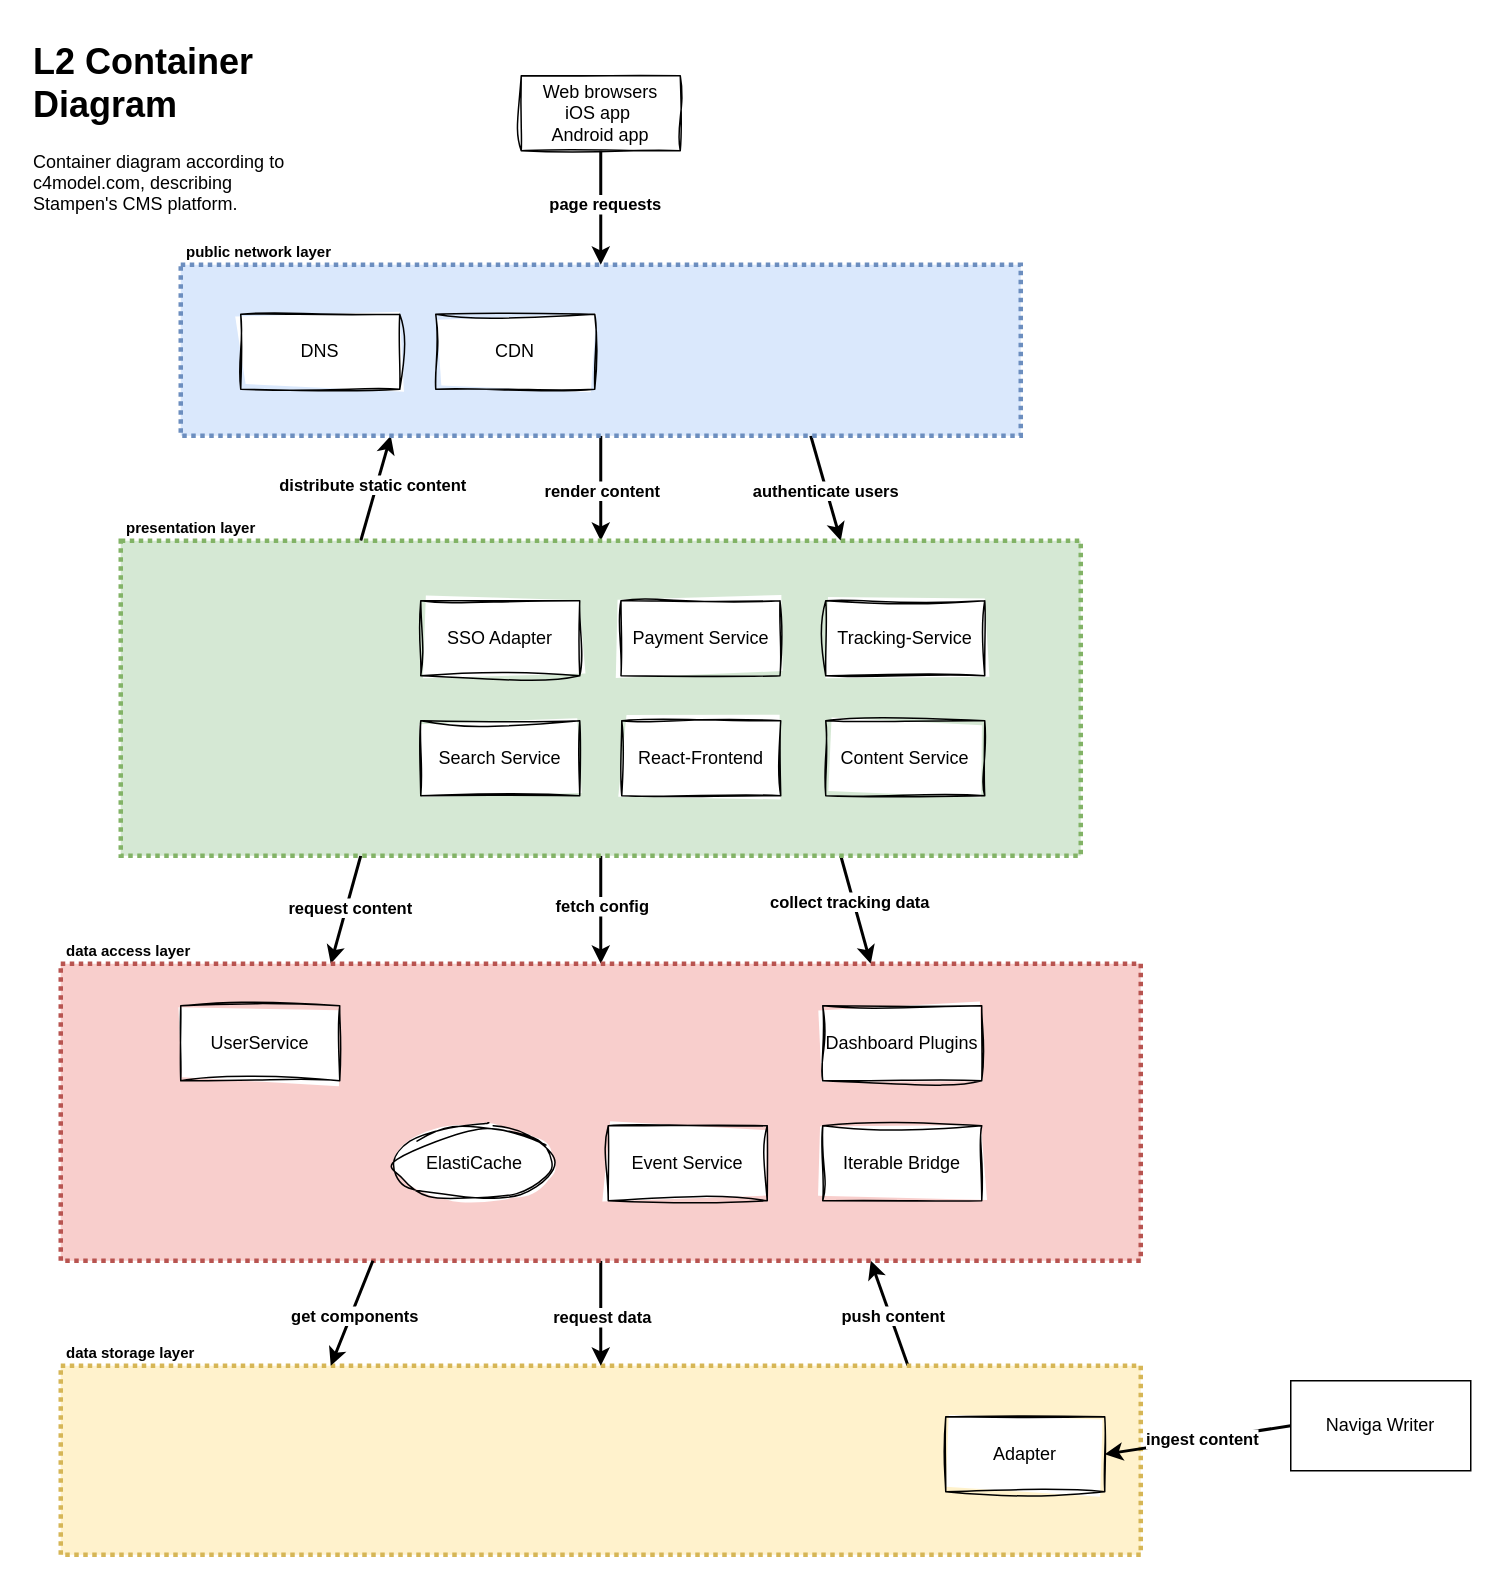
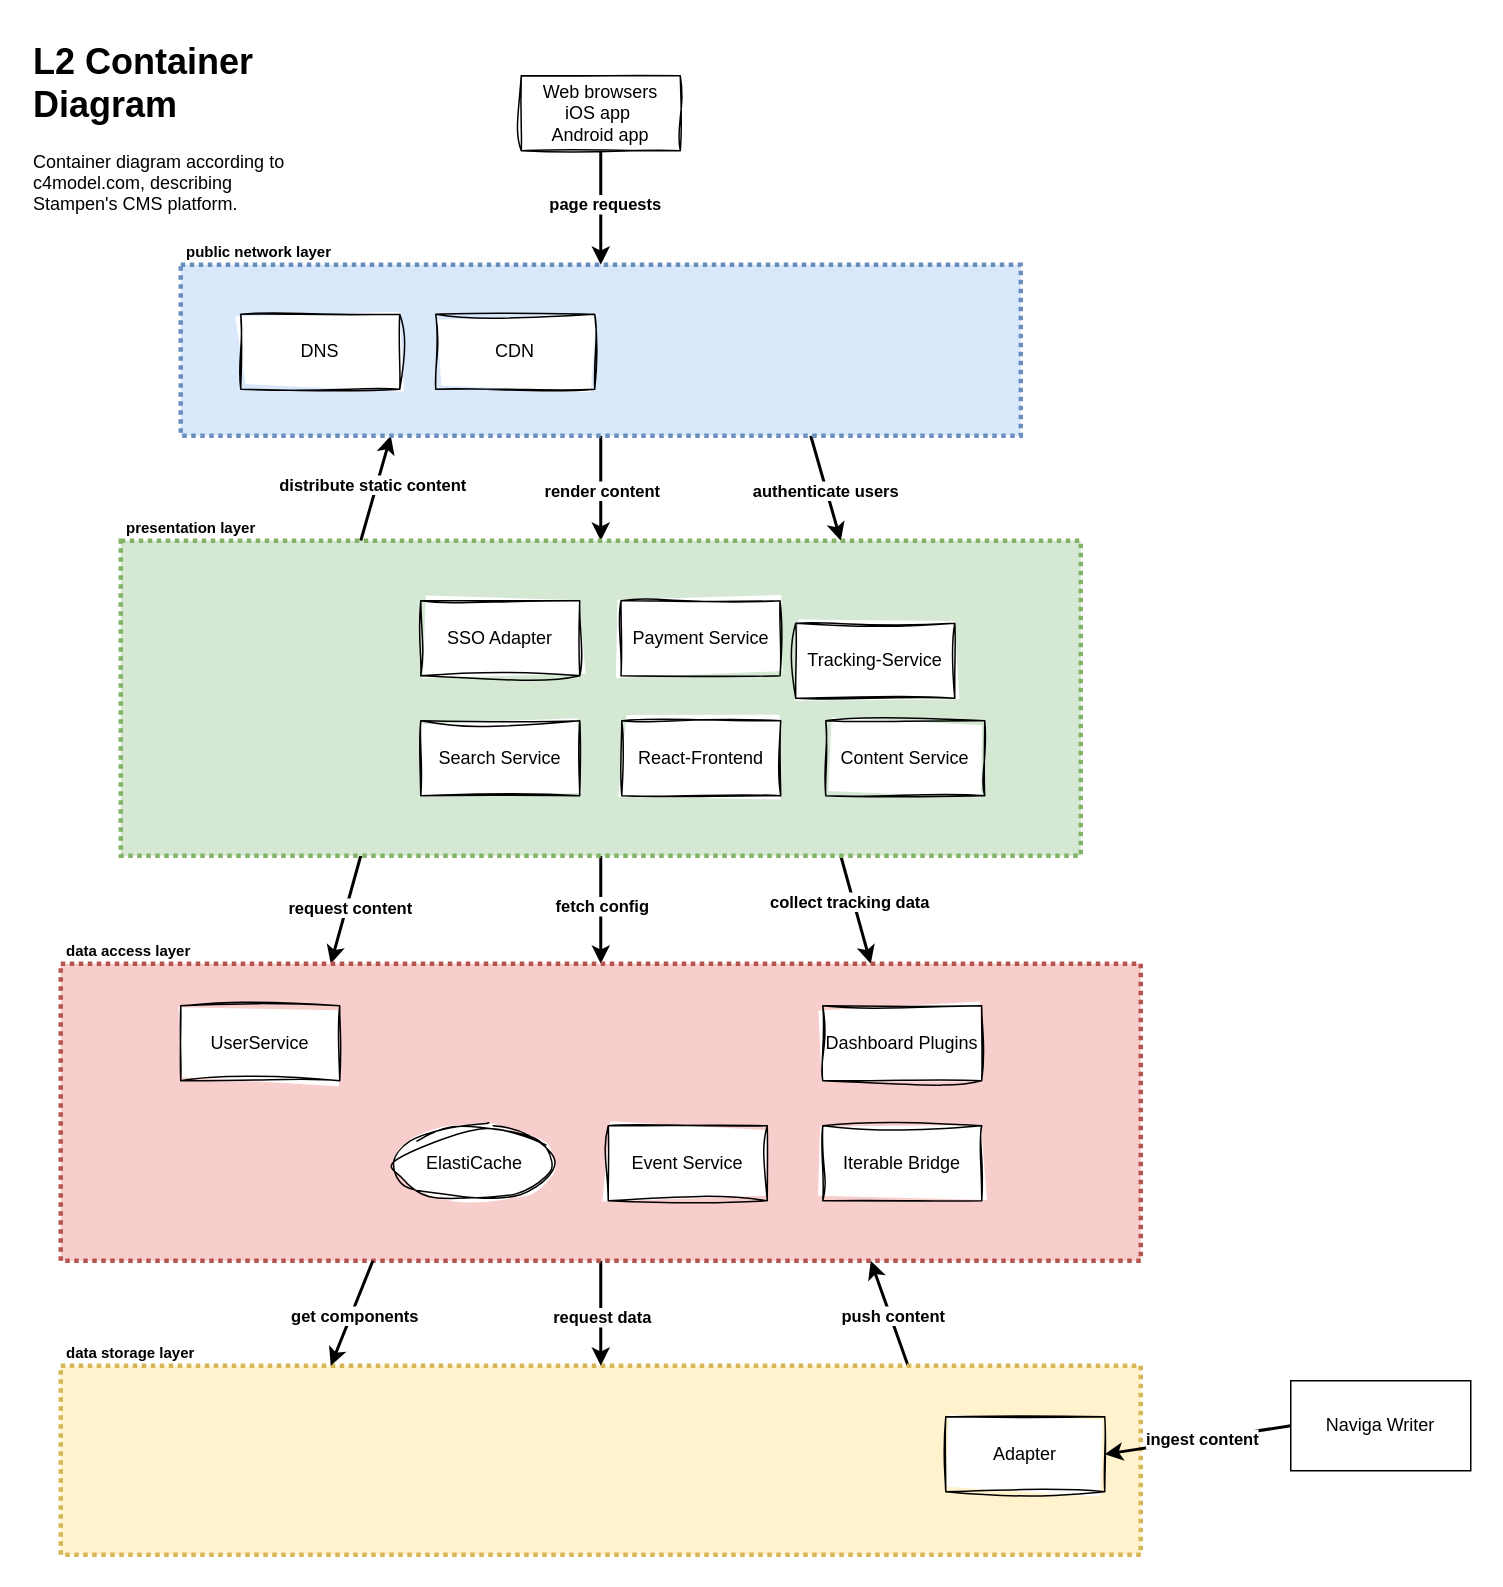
(905, 638) -> (875, 661)
